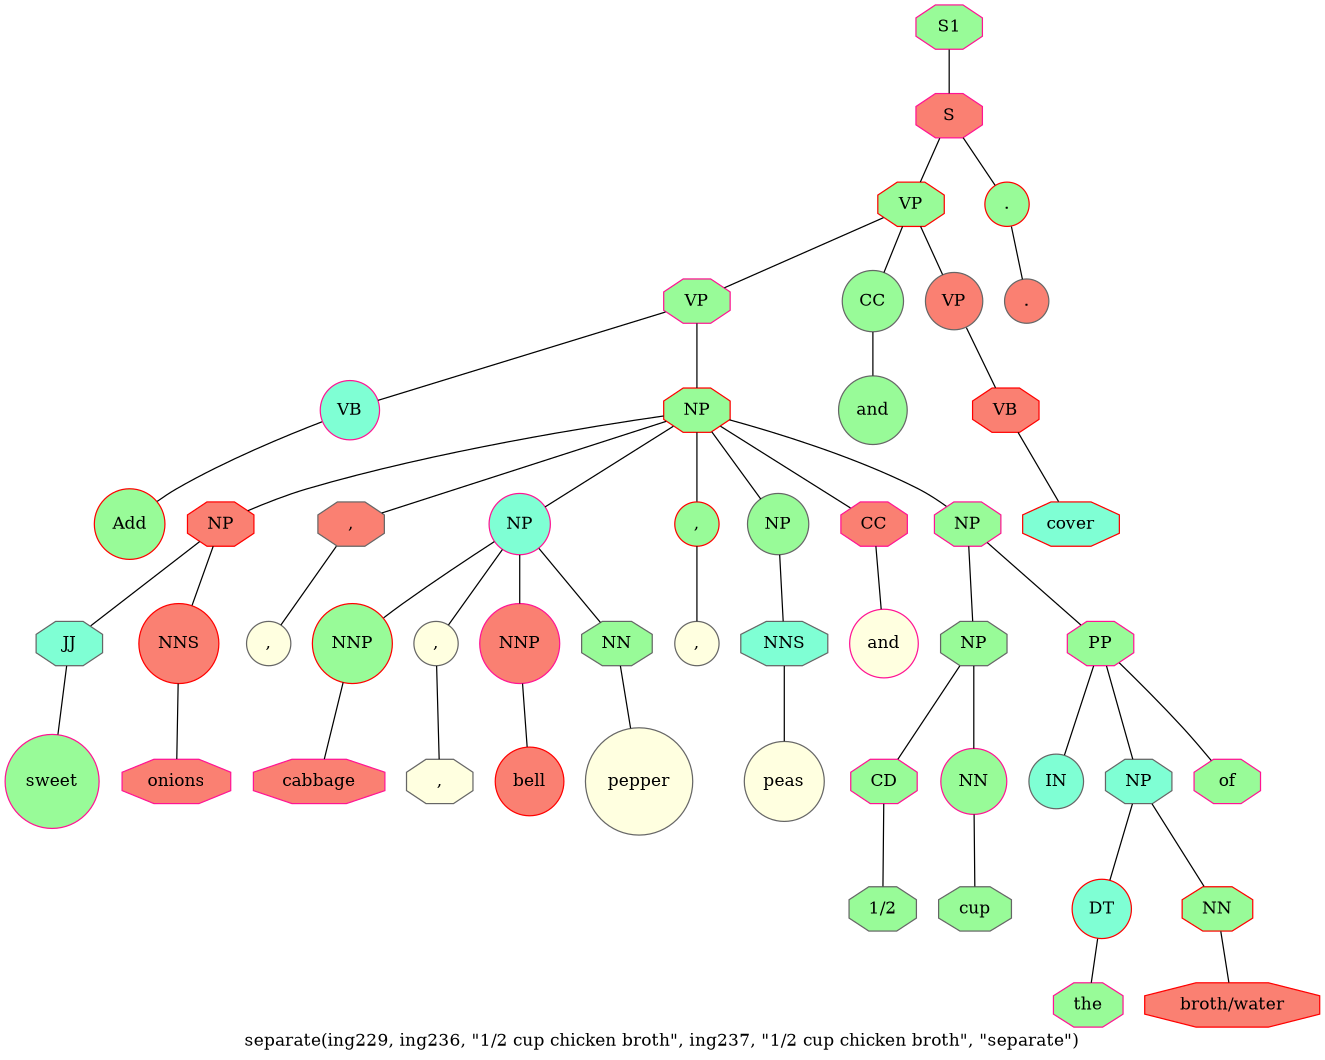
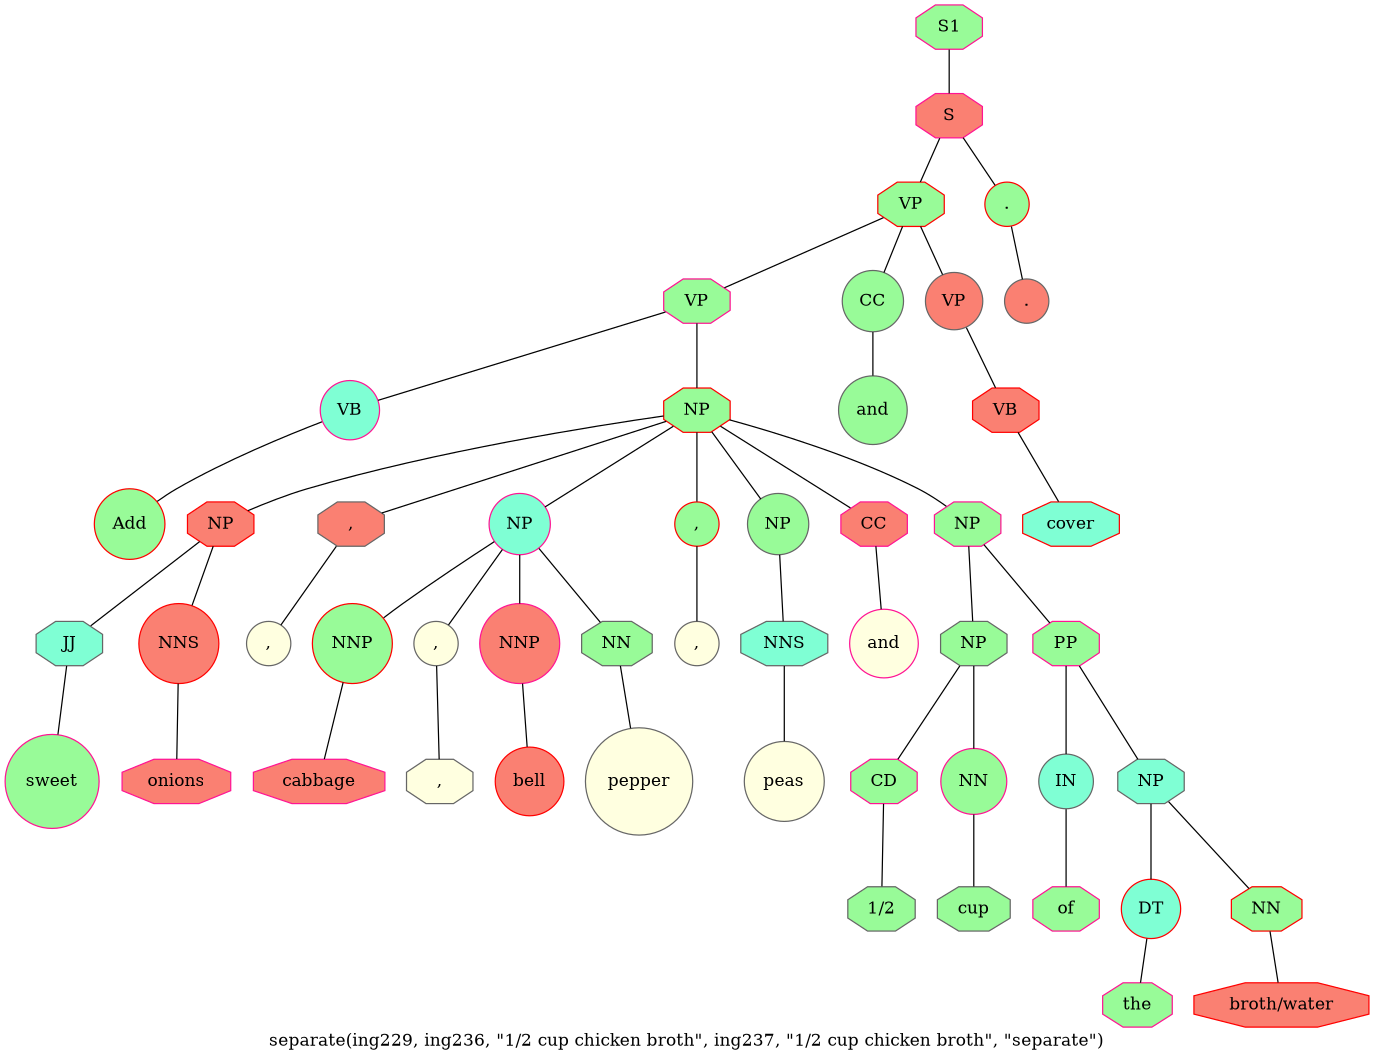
(1167, 710) -> (1066, 848)
